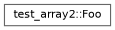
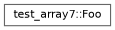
(58, 15) -> (58, 15)
